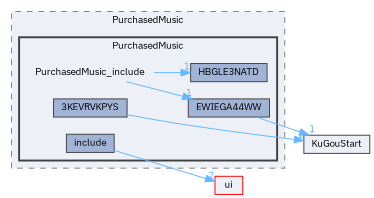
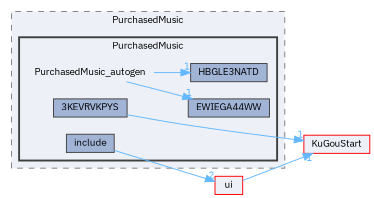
(90, 73) -> (90, 73)
(271, 122) -> (260, 174)
(337, 144) -> (337, 144)
